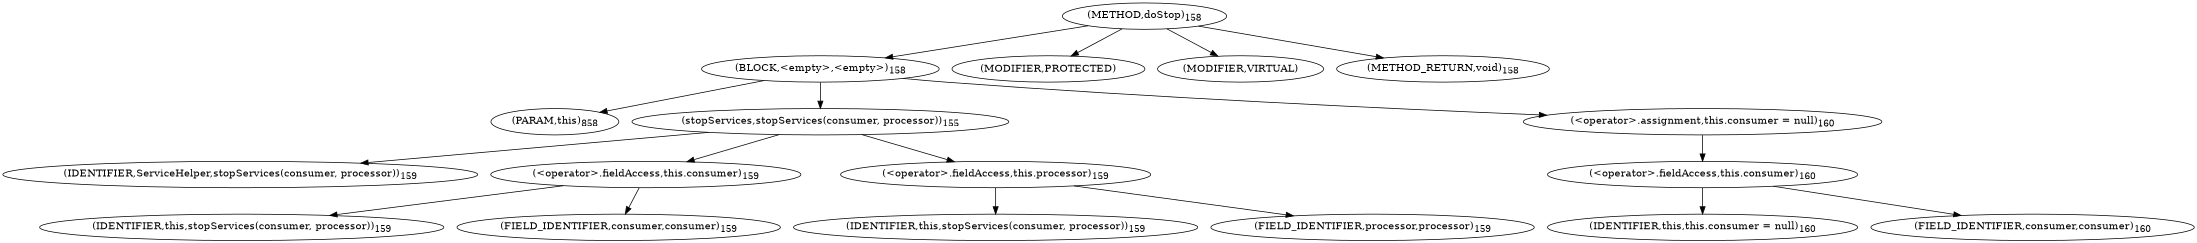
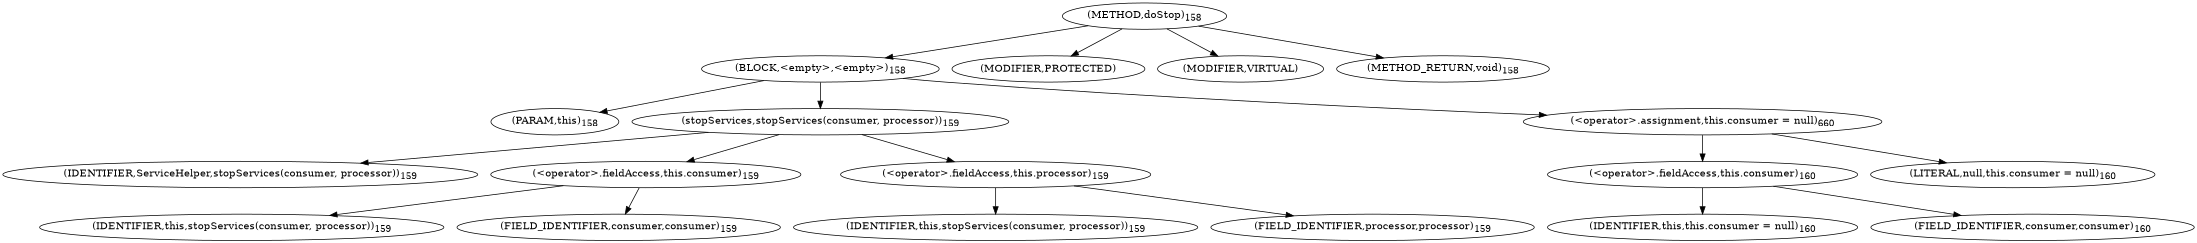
(590, 121) -> (590, 121)
(951, 121) -> (951, 121)
(1826, 121) -> (1826, 121)
none -> (2013, 175)
